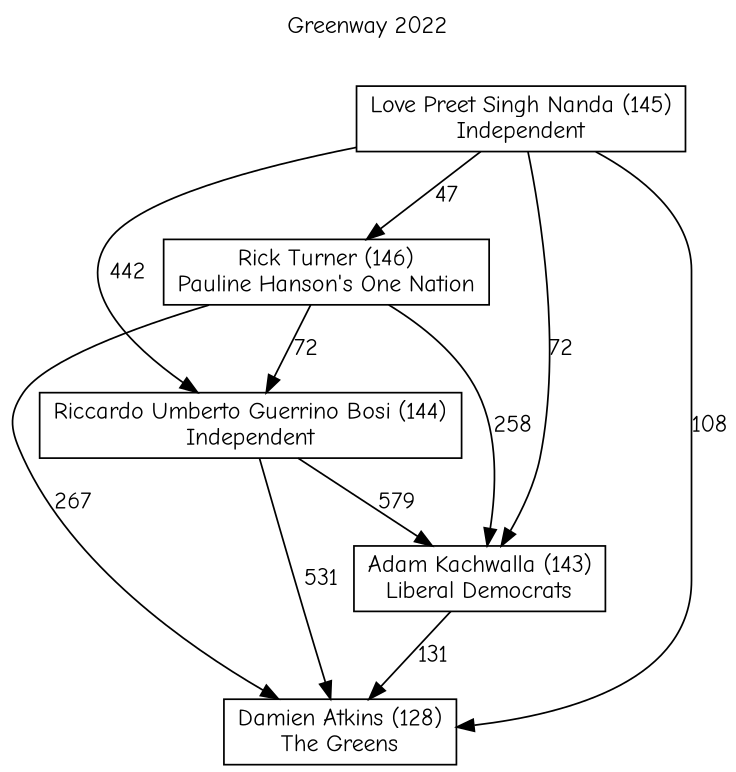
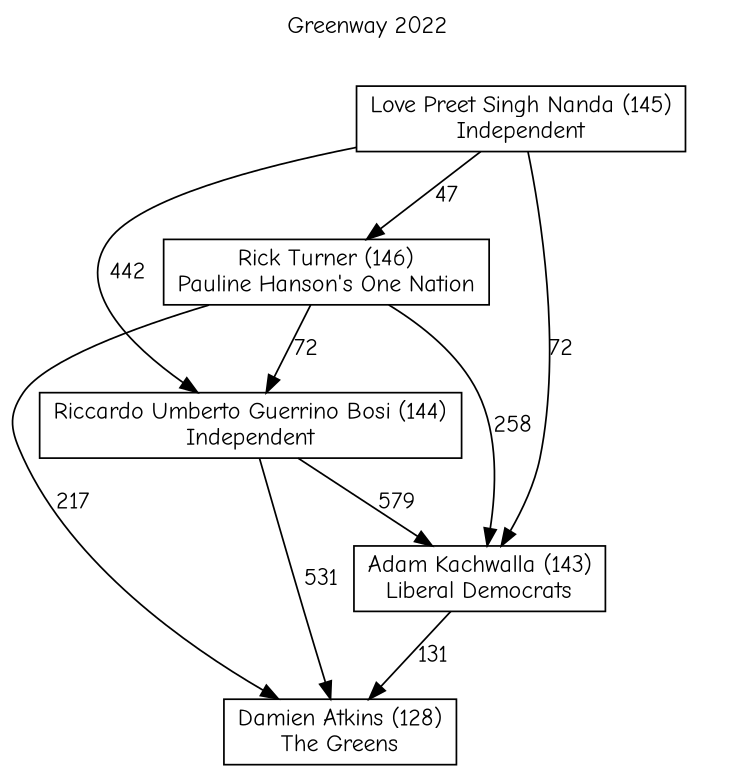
(692, 488) -> none
(73, 502) -> (73, 502)
